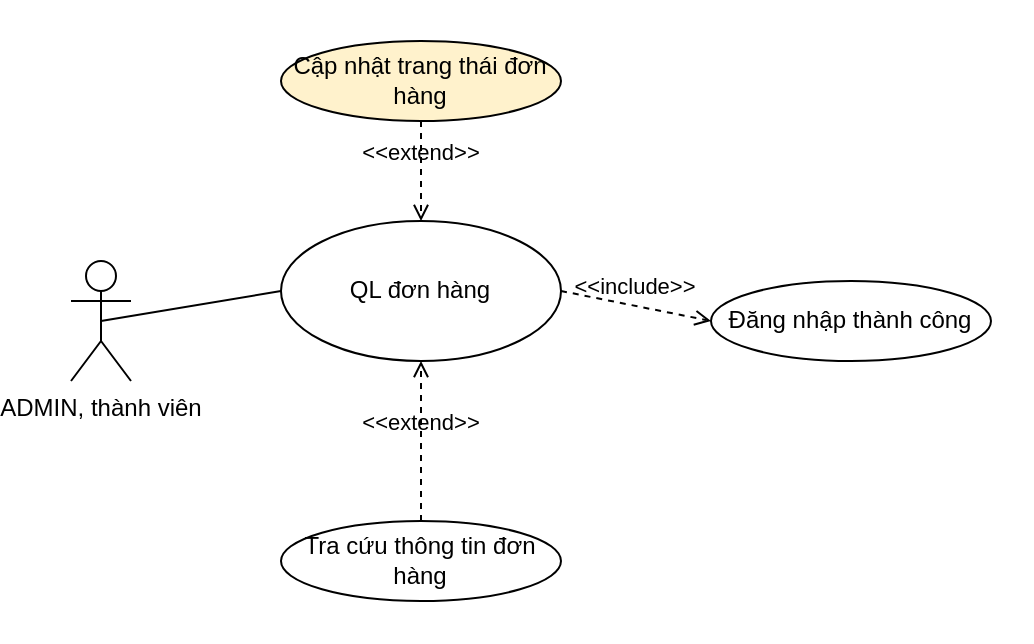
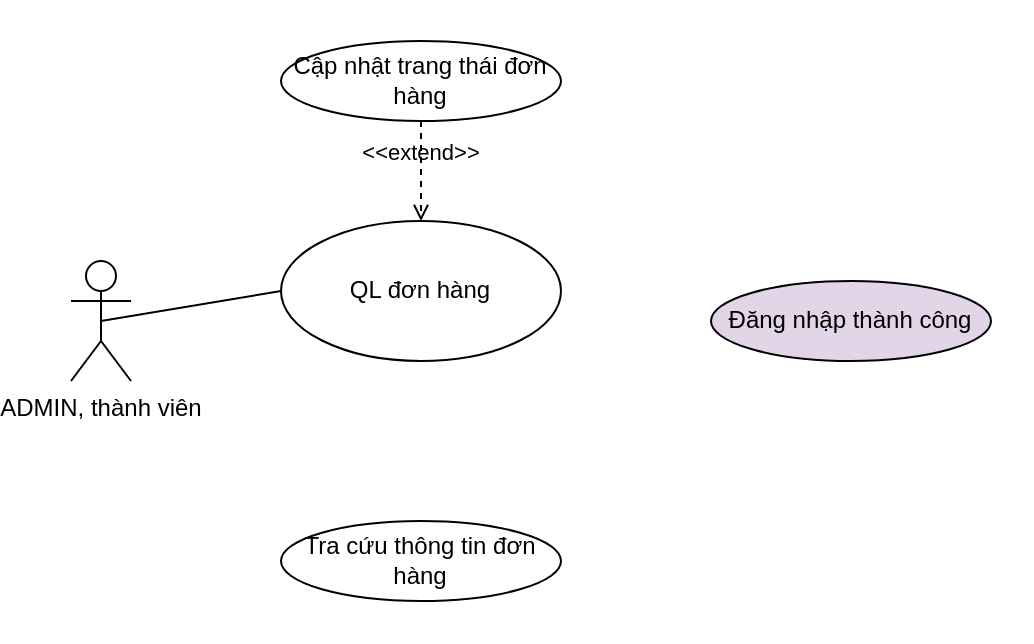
(421, 81) -> (421, 81)
(634, 306) -> none
(851, 321) -> (851, 321)
(421, 444) -> none
